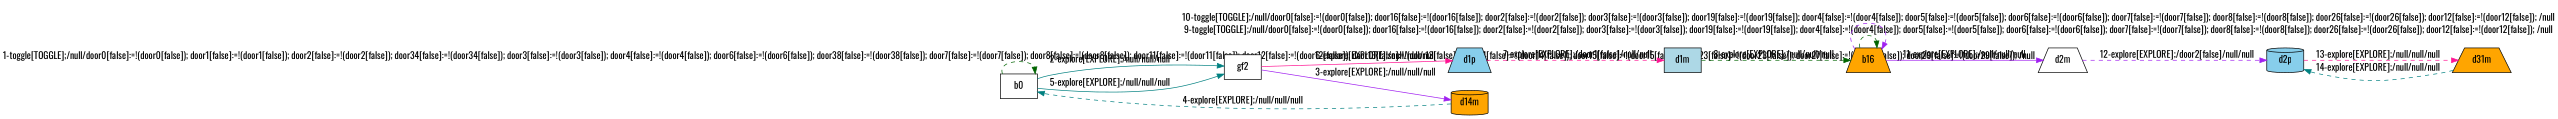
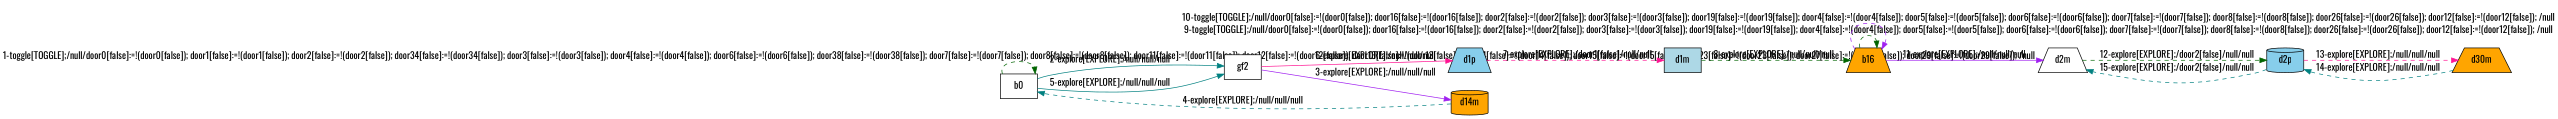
(2171, 60) -> (2171, 60)
(2482, 60) -> (2482, 60)
none -> (2180, 83)
